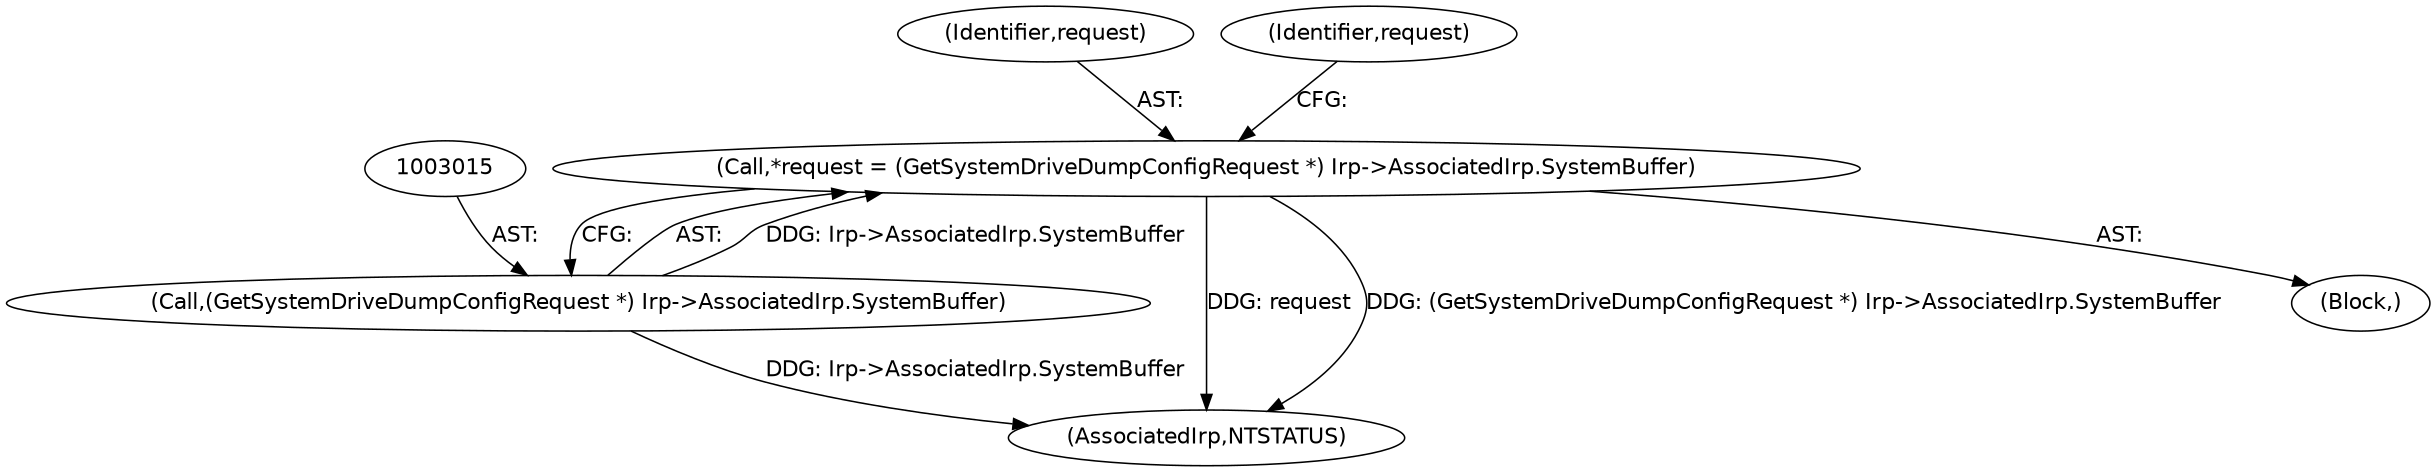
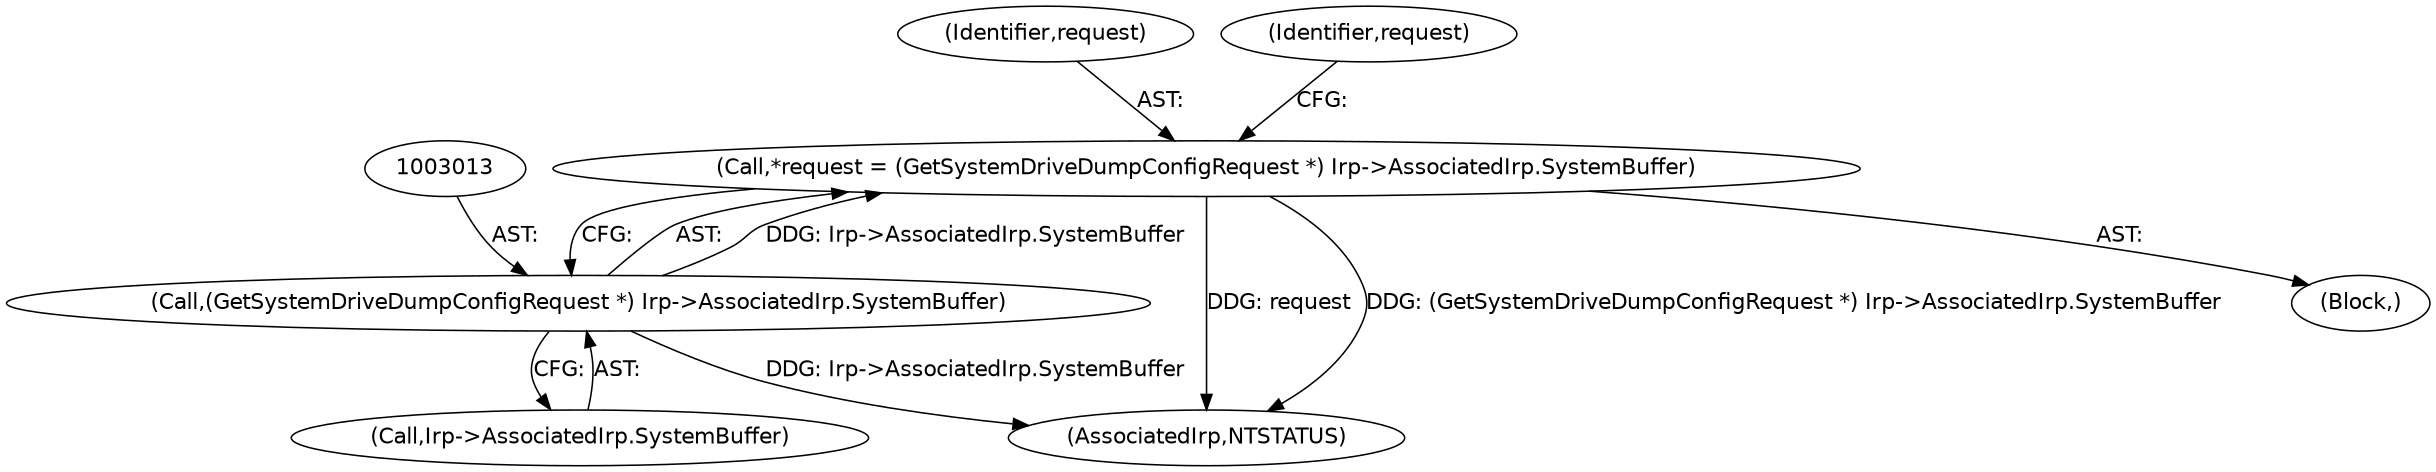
(445, 169) -> (445, 169)
none -> (580, 438)
